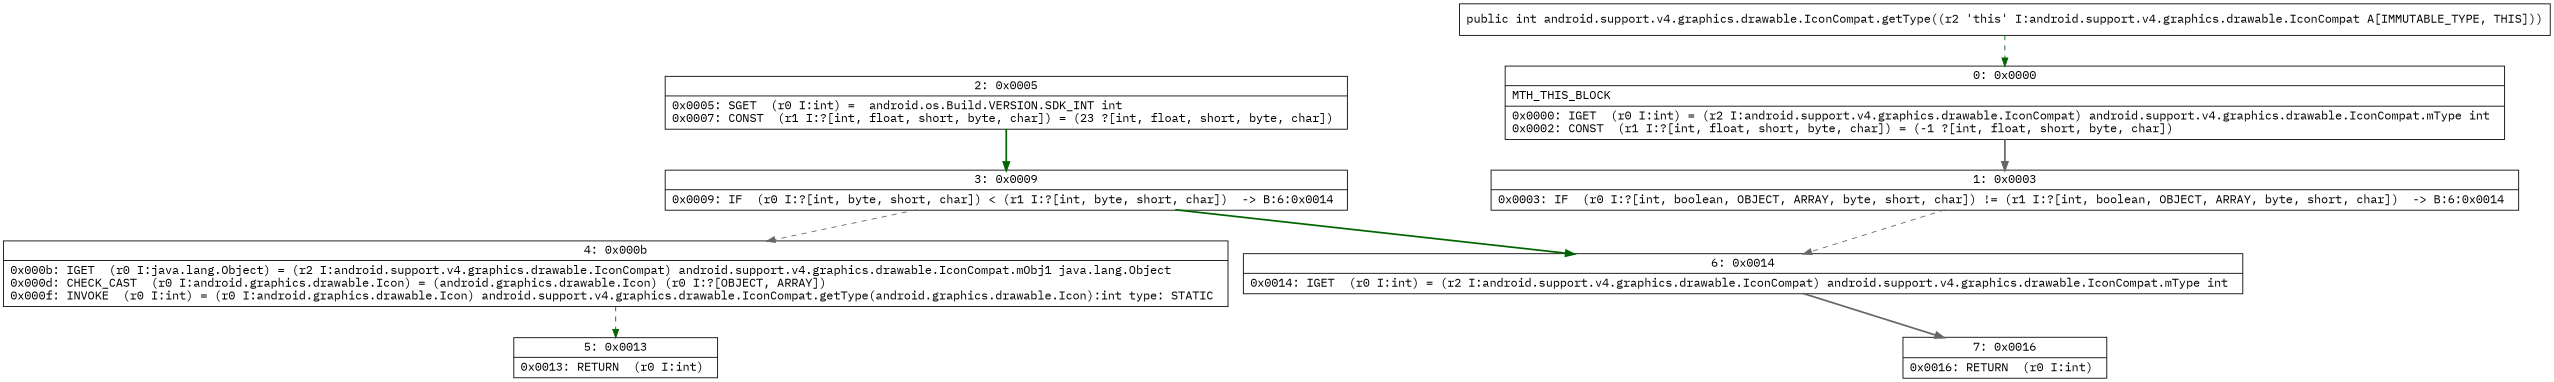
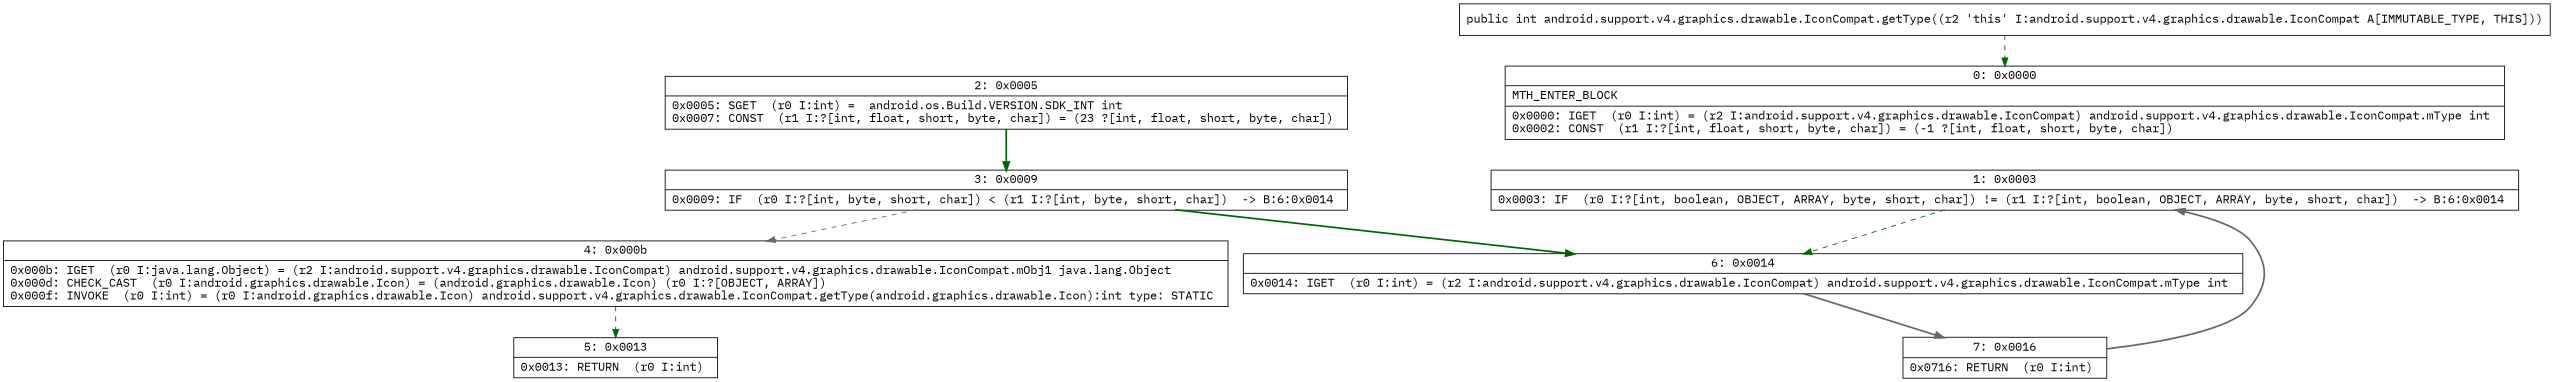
(1561, 96) -> (1565, 96)
(2005, 150) -> (2248, 309)
(1878, 231) -> (1878, 231)
(2005, 368) -> (2005, 368)
